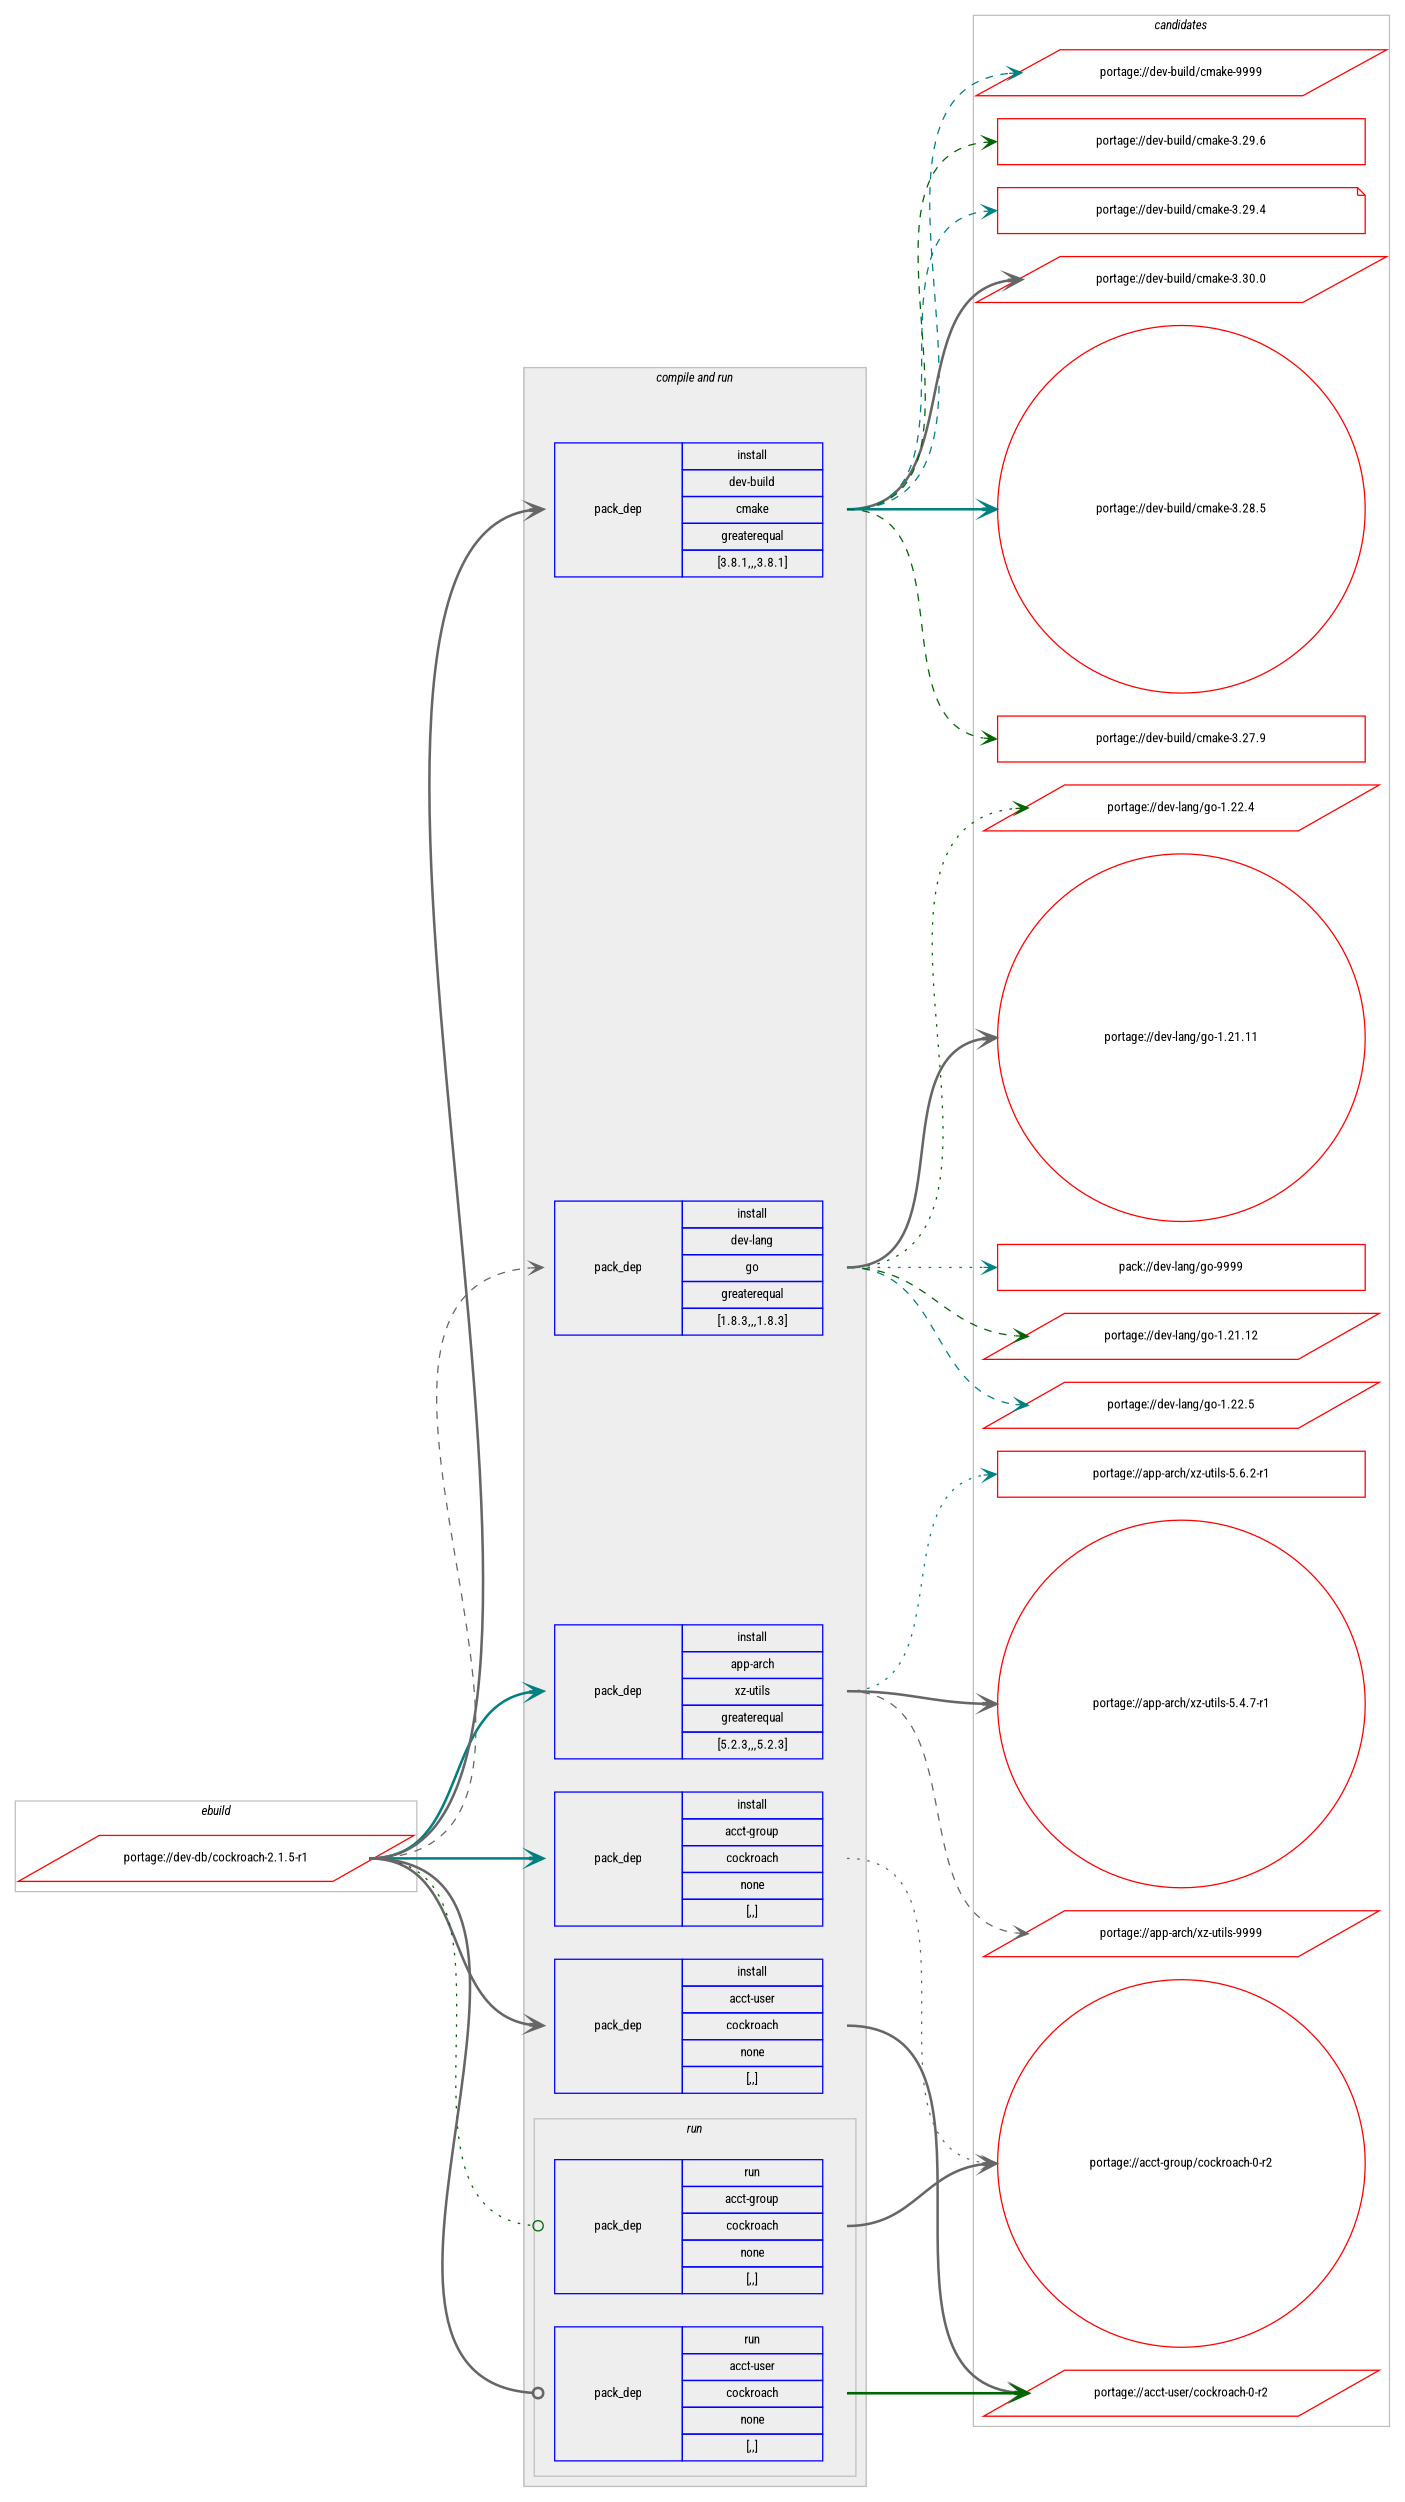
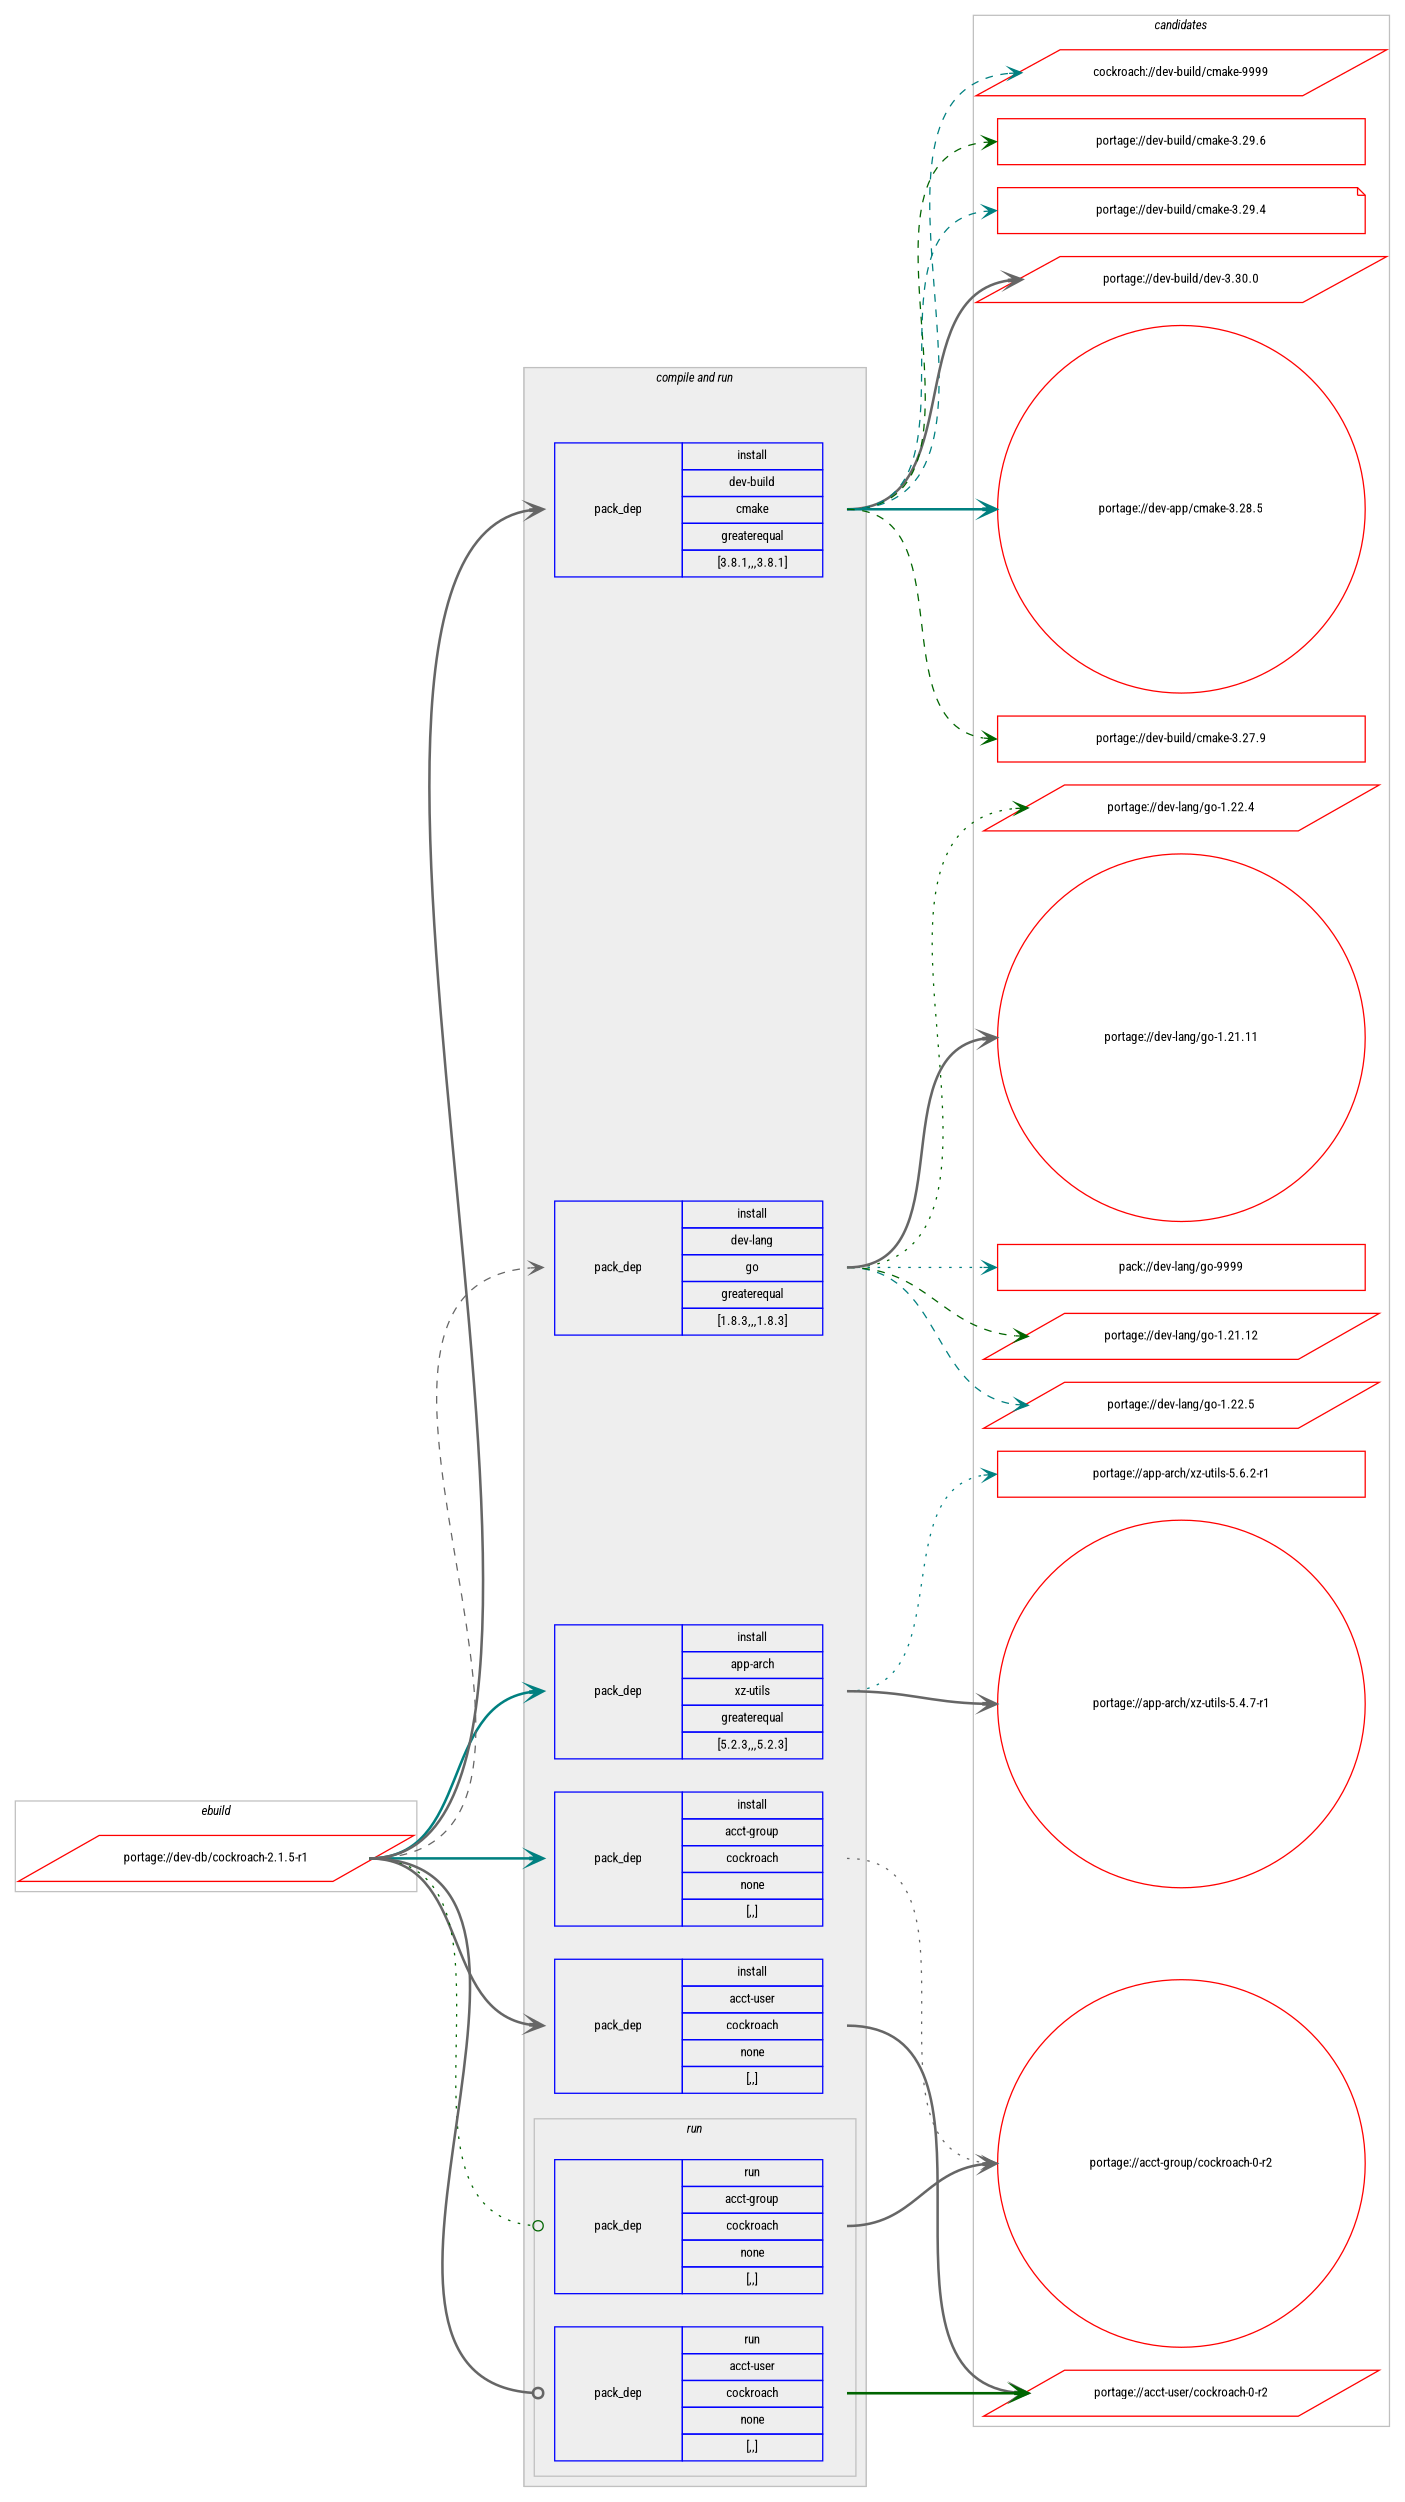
(1181, 73) -> (1181, 73)
(1181, 280) -> (1181, 280)
(1181, 509) -> (1181, 509)
(1181, 1934) -> none
